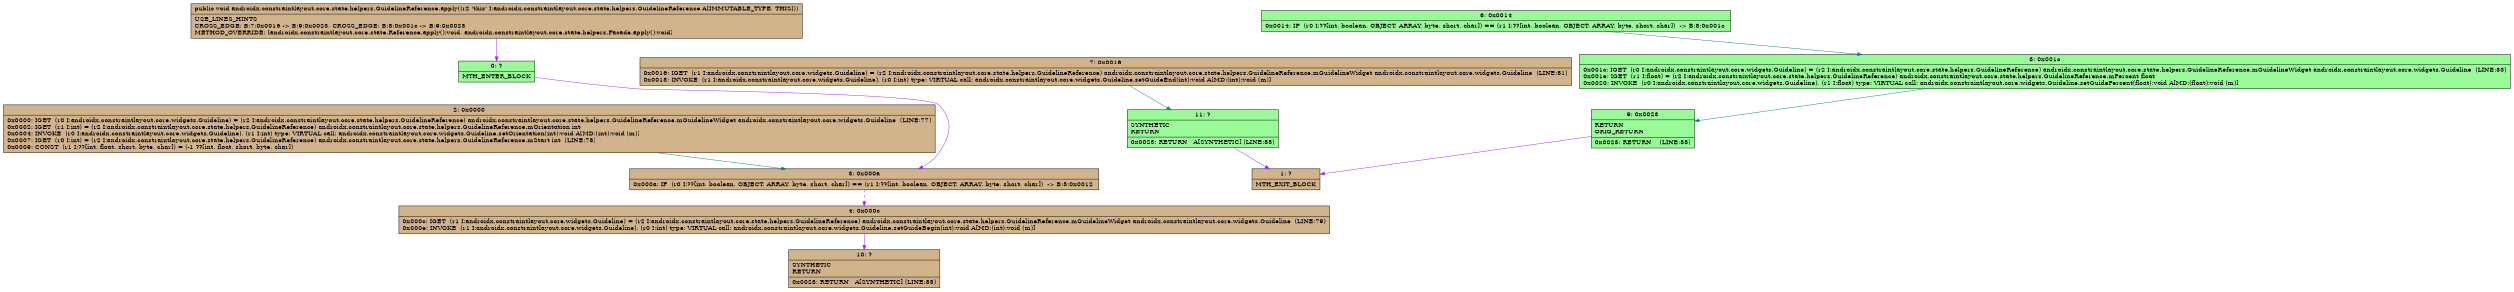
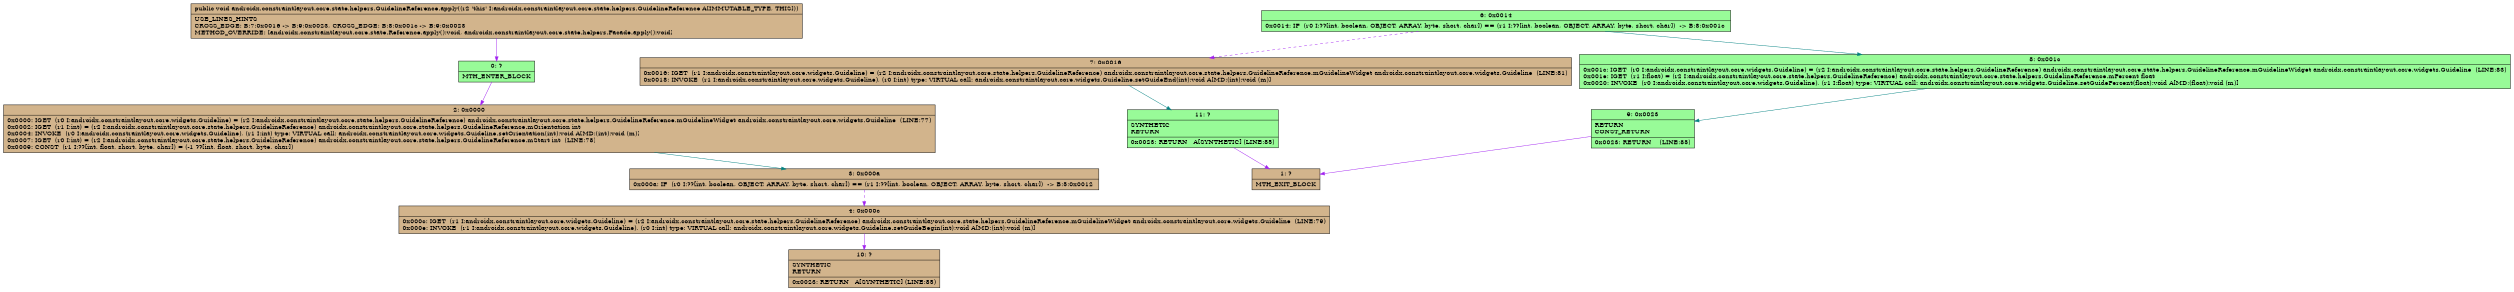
none -> (1316, 44)
(774, 92) -> (487, 91)
(1619, 132) -> (1623, 132)
